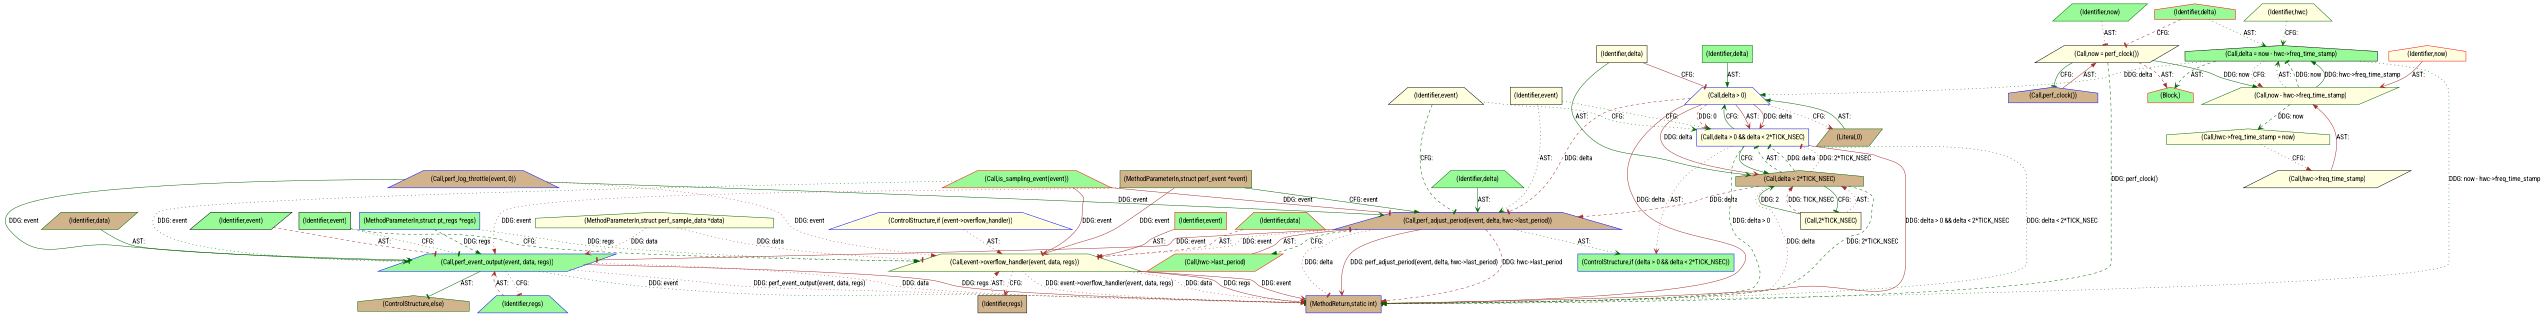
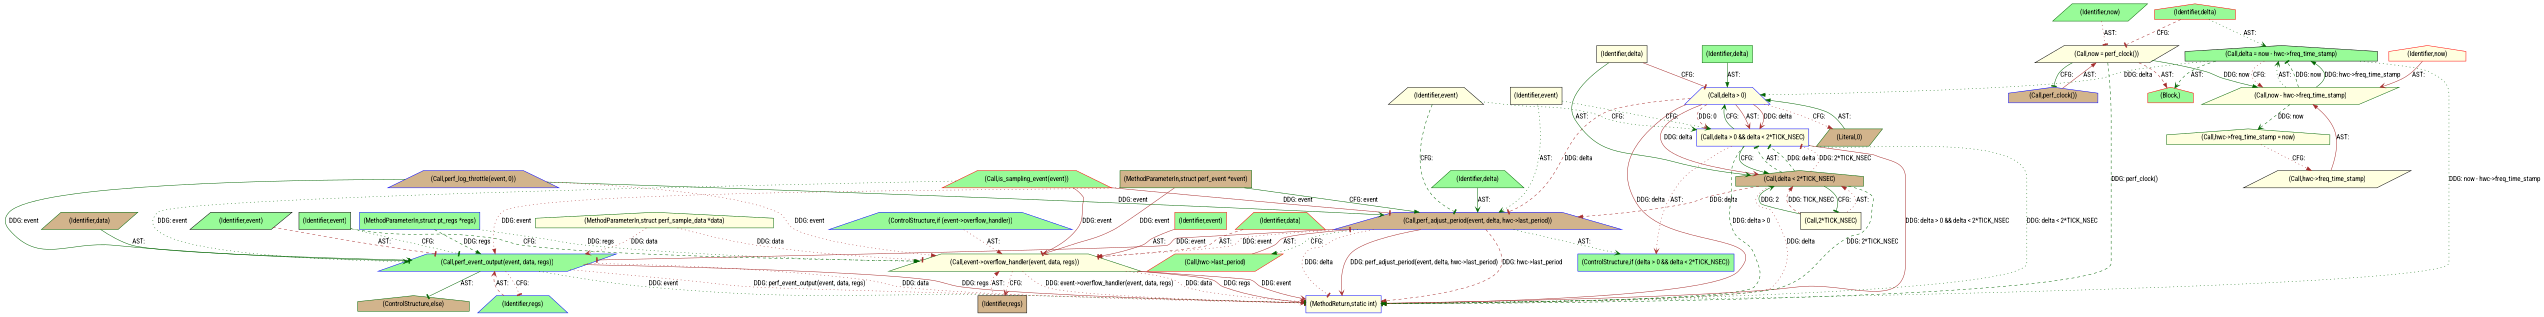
(2288, 12) -> none
(1797, 114) -> (1797, 114)
(951, 221) -> (951, 221)
(1316, 237) -> (1316, 237)
(1344, 304) -> (1344, 304)
